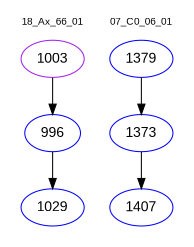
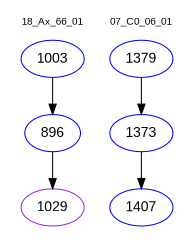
(53, 59) -> (53, 59)
(53, 133) -> (53, 133)
(53, 207) -> (53, 207)
